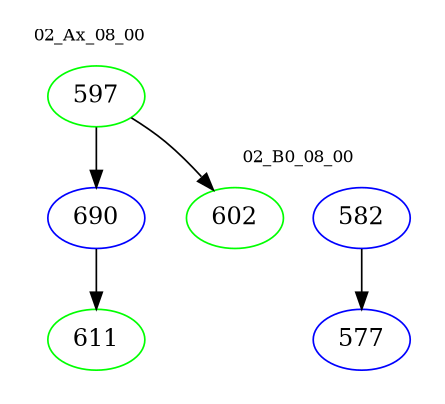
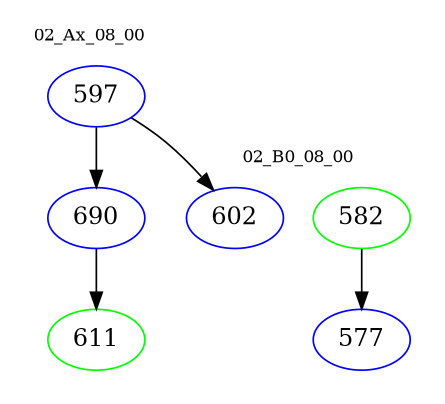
(96, 96) -> (96, 96)
(235, 218) -> (235, 218)
(362, 218) -> (362, 218)
